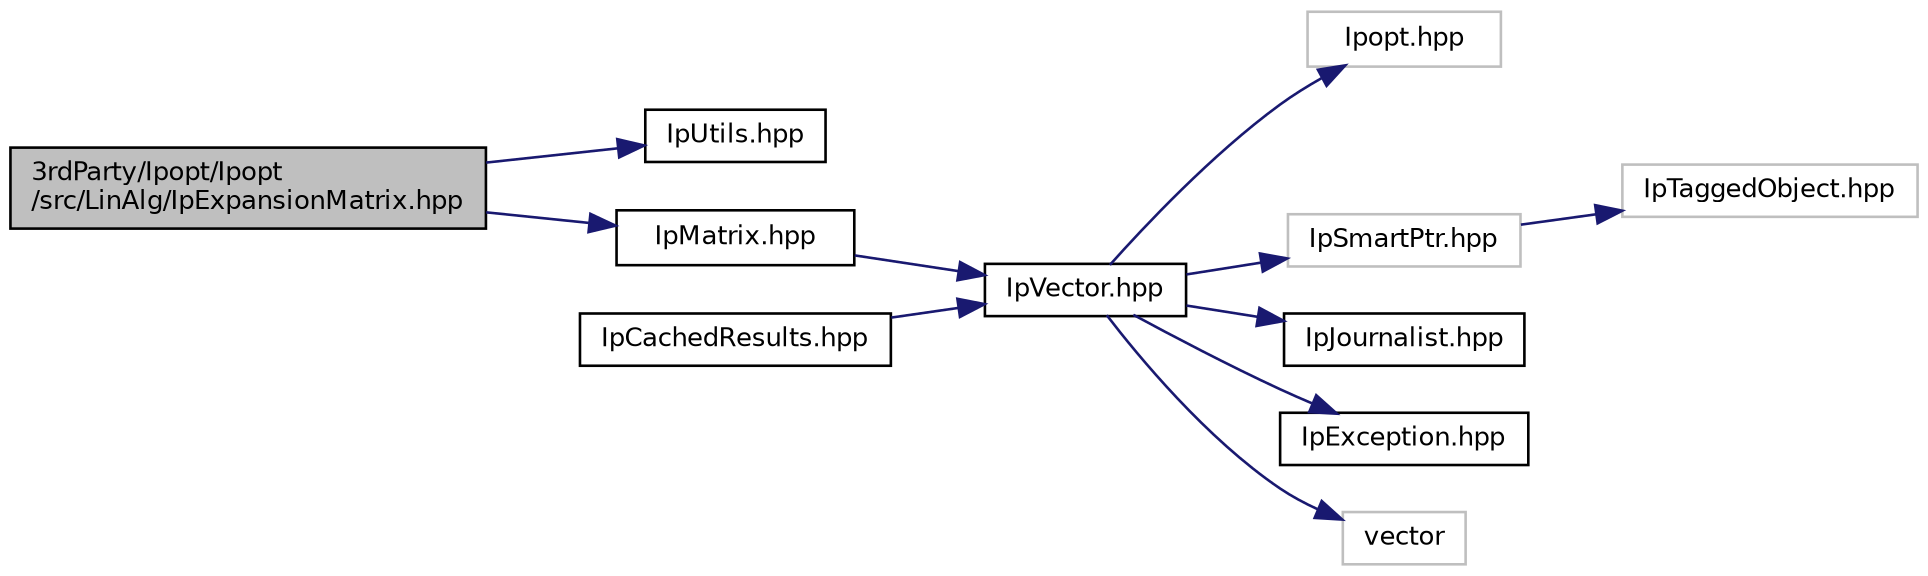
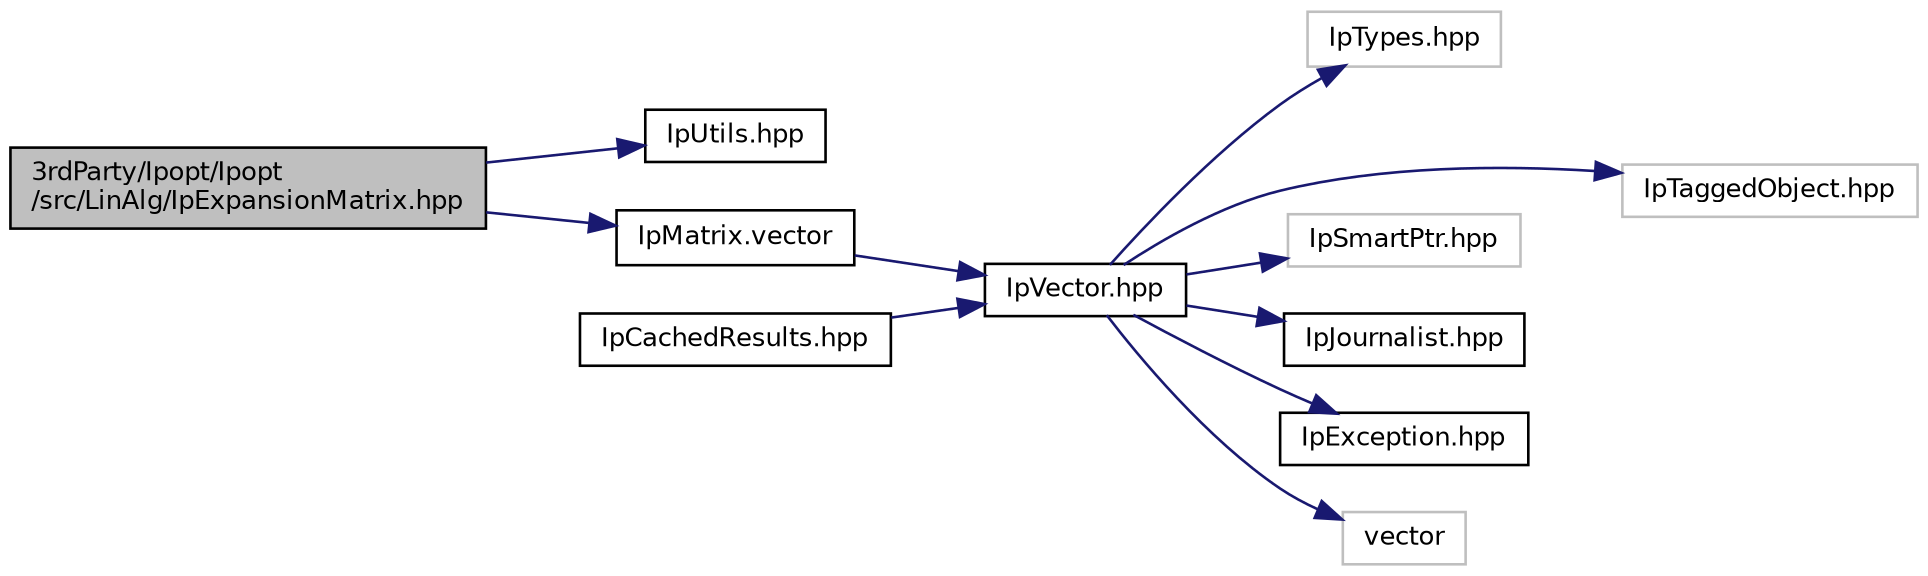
(1404, 39) -> (1404, 39)
(1558, 219) -> (1350, 178)
(735, 238) -> (735, 238)
